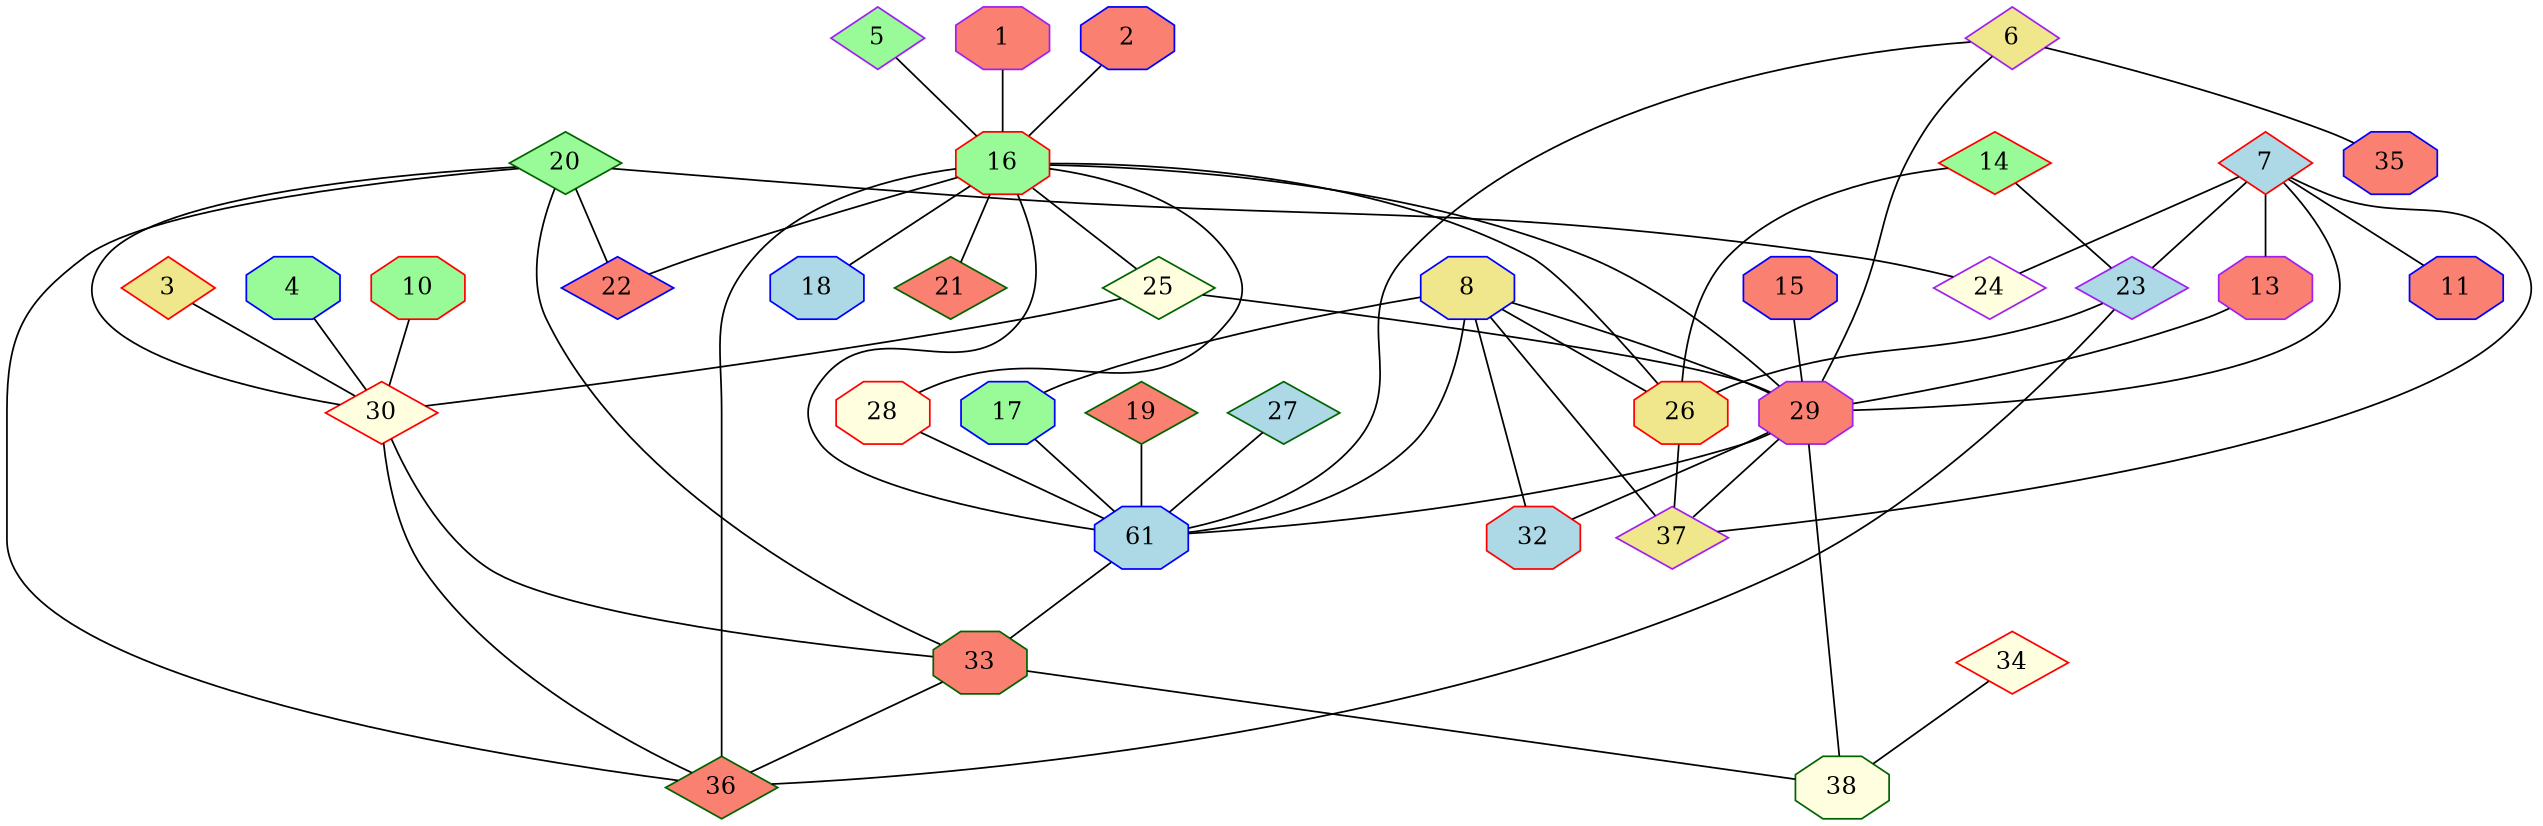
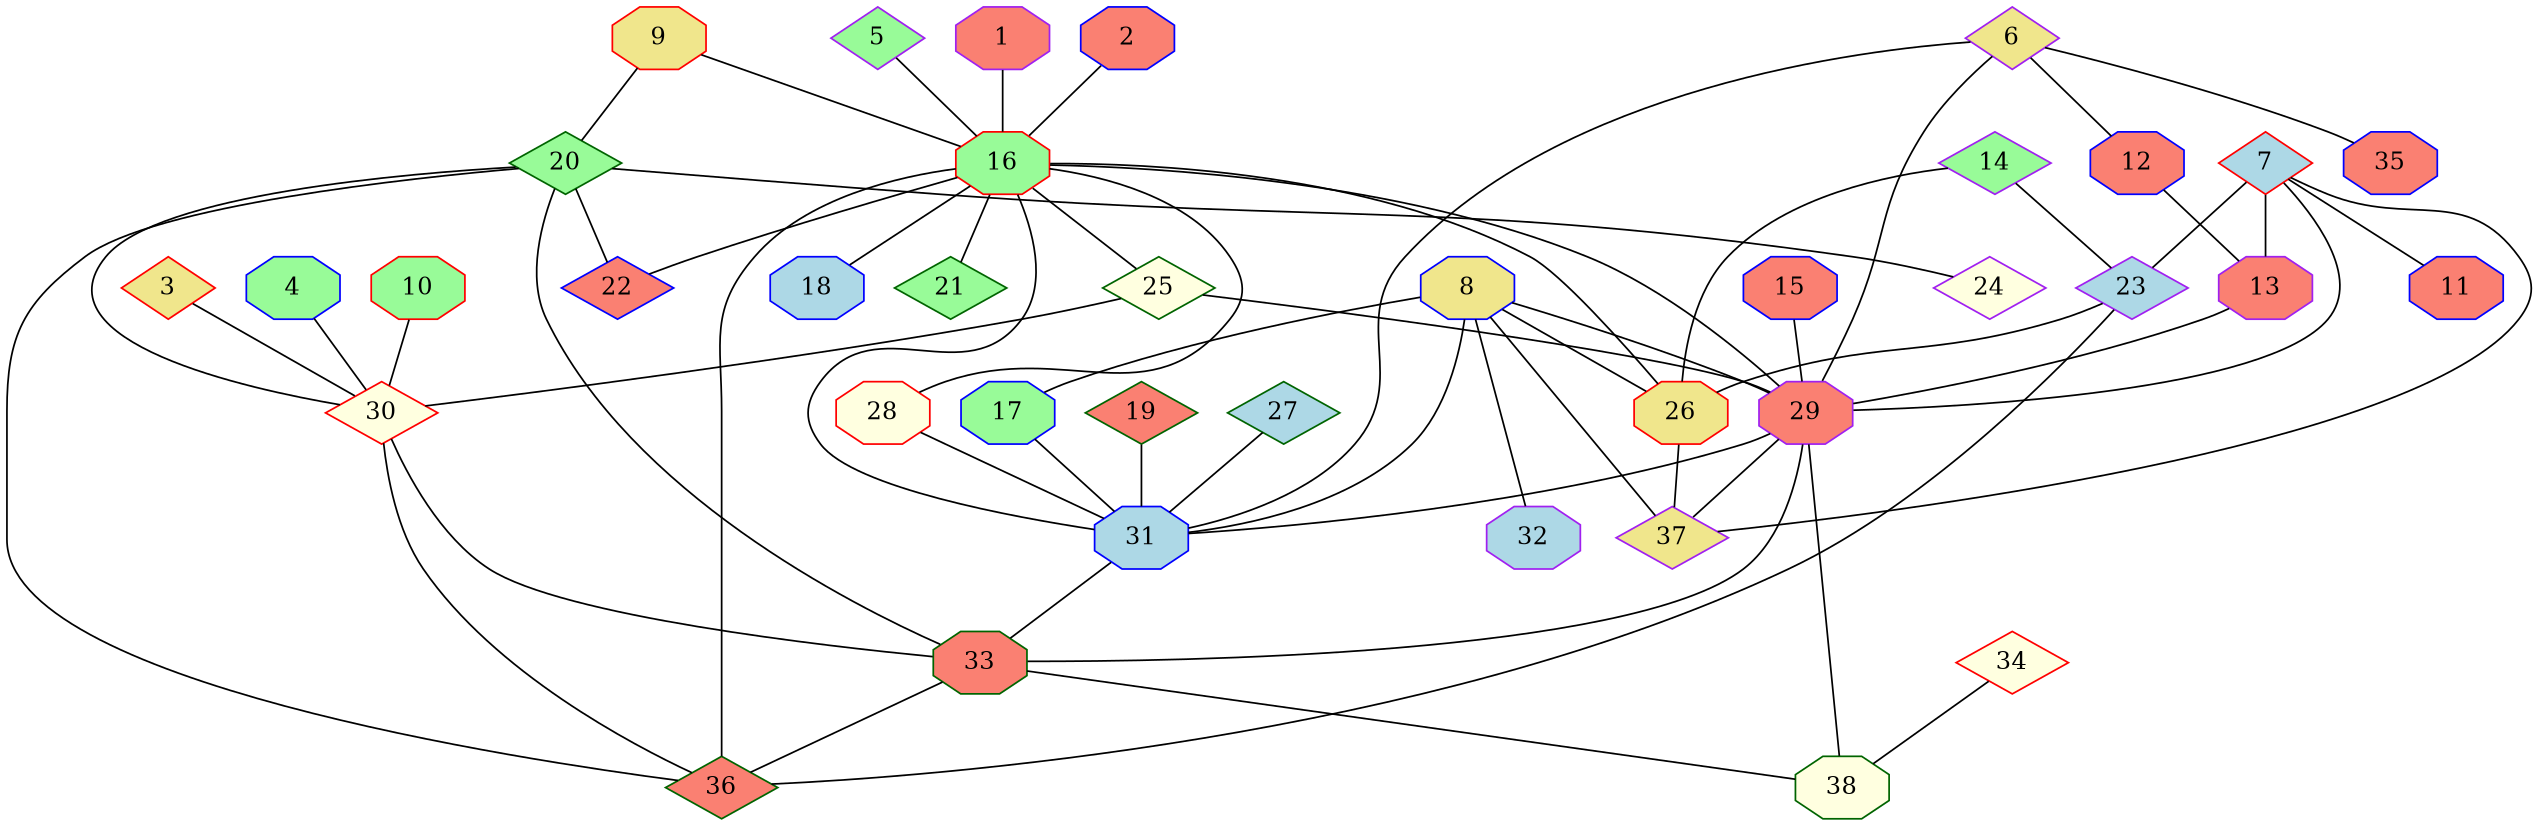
none -> (659, 38)
(1995, 163) -> (1995, 163)
none -> (2137, 163)
(2129, 225) -> none
(951, 288) -> (951, 288)
(1666, 478) -> (1461, 641)
(1141, 538) -> (1141, 538)
(1533, 538) -> (1533, 538)
